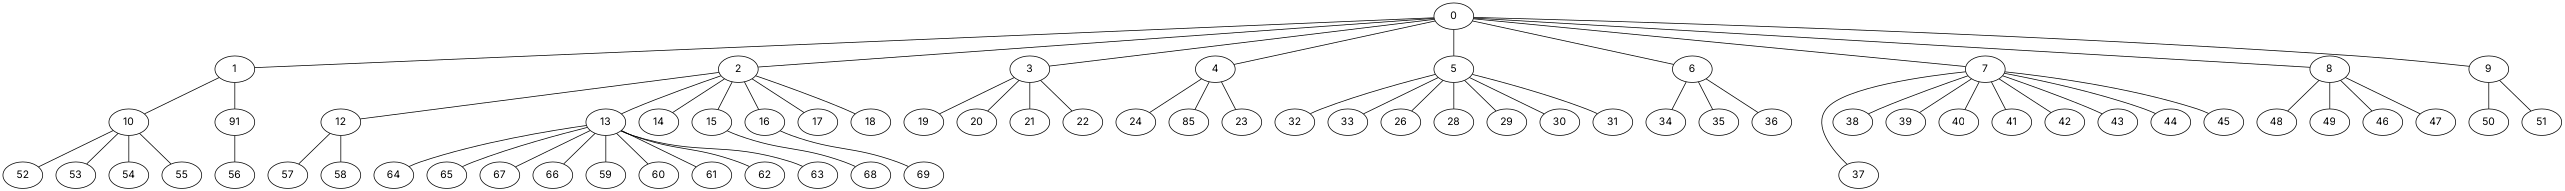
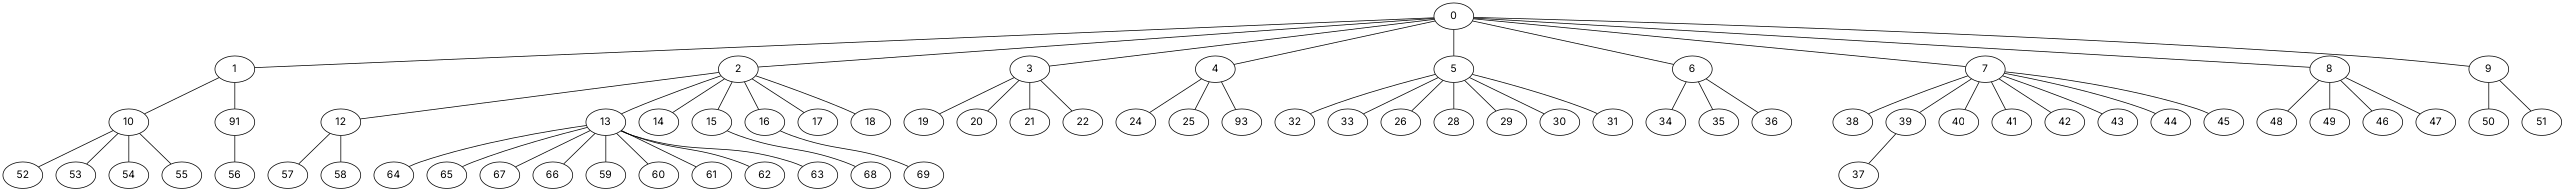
(1862, 90) -> (1882, 149)
(1189, 122) -> (1189, 122)
(1242, 122) -> (1242, 122)
